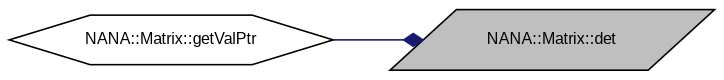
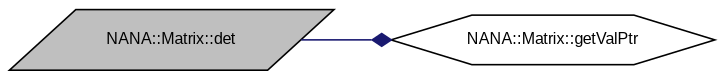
(368, 40) -> (336, 40)
